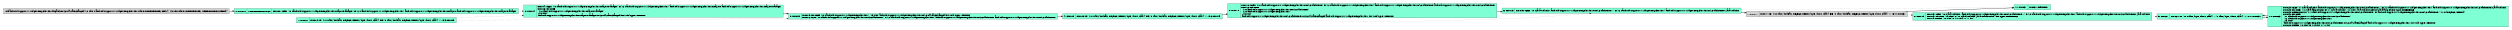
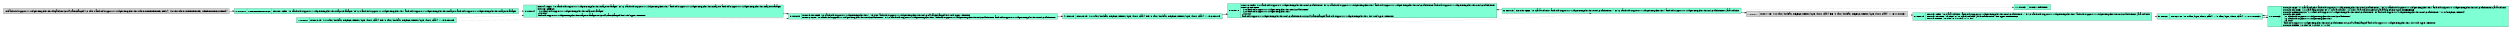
(547, 9) -> (547, 9)
(1959, 10) -> none
(1499, 12) -> (1500, 10)
